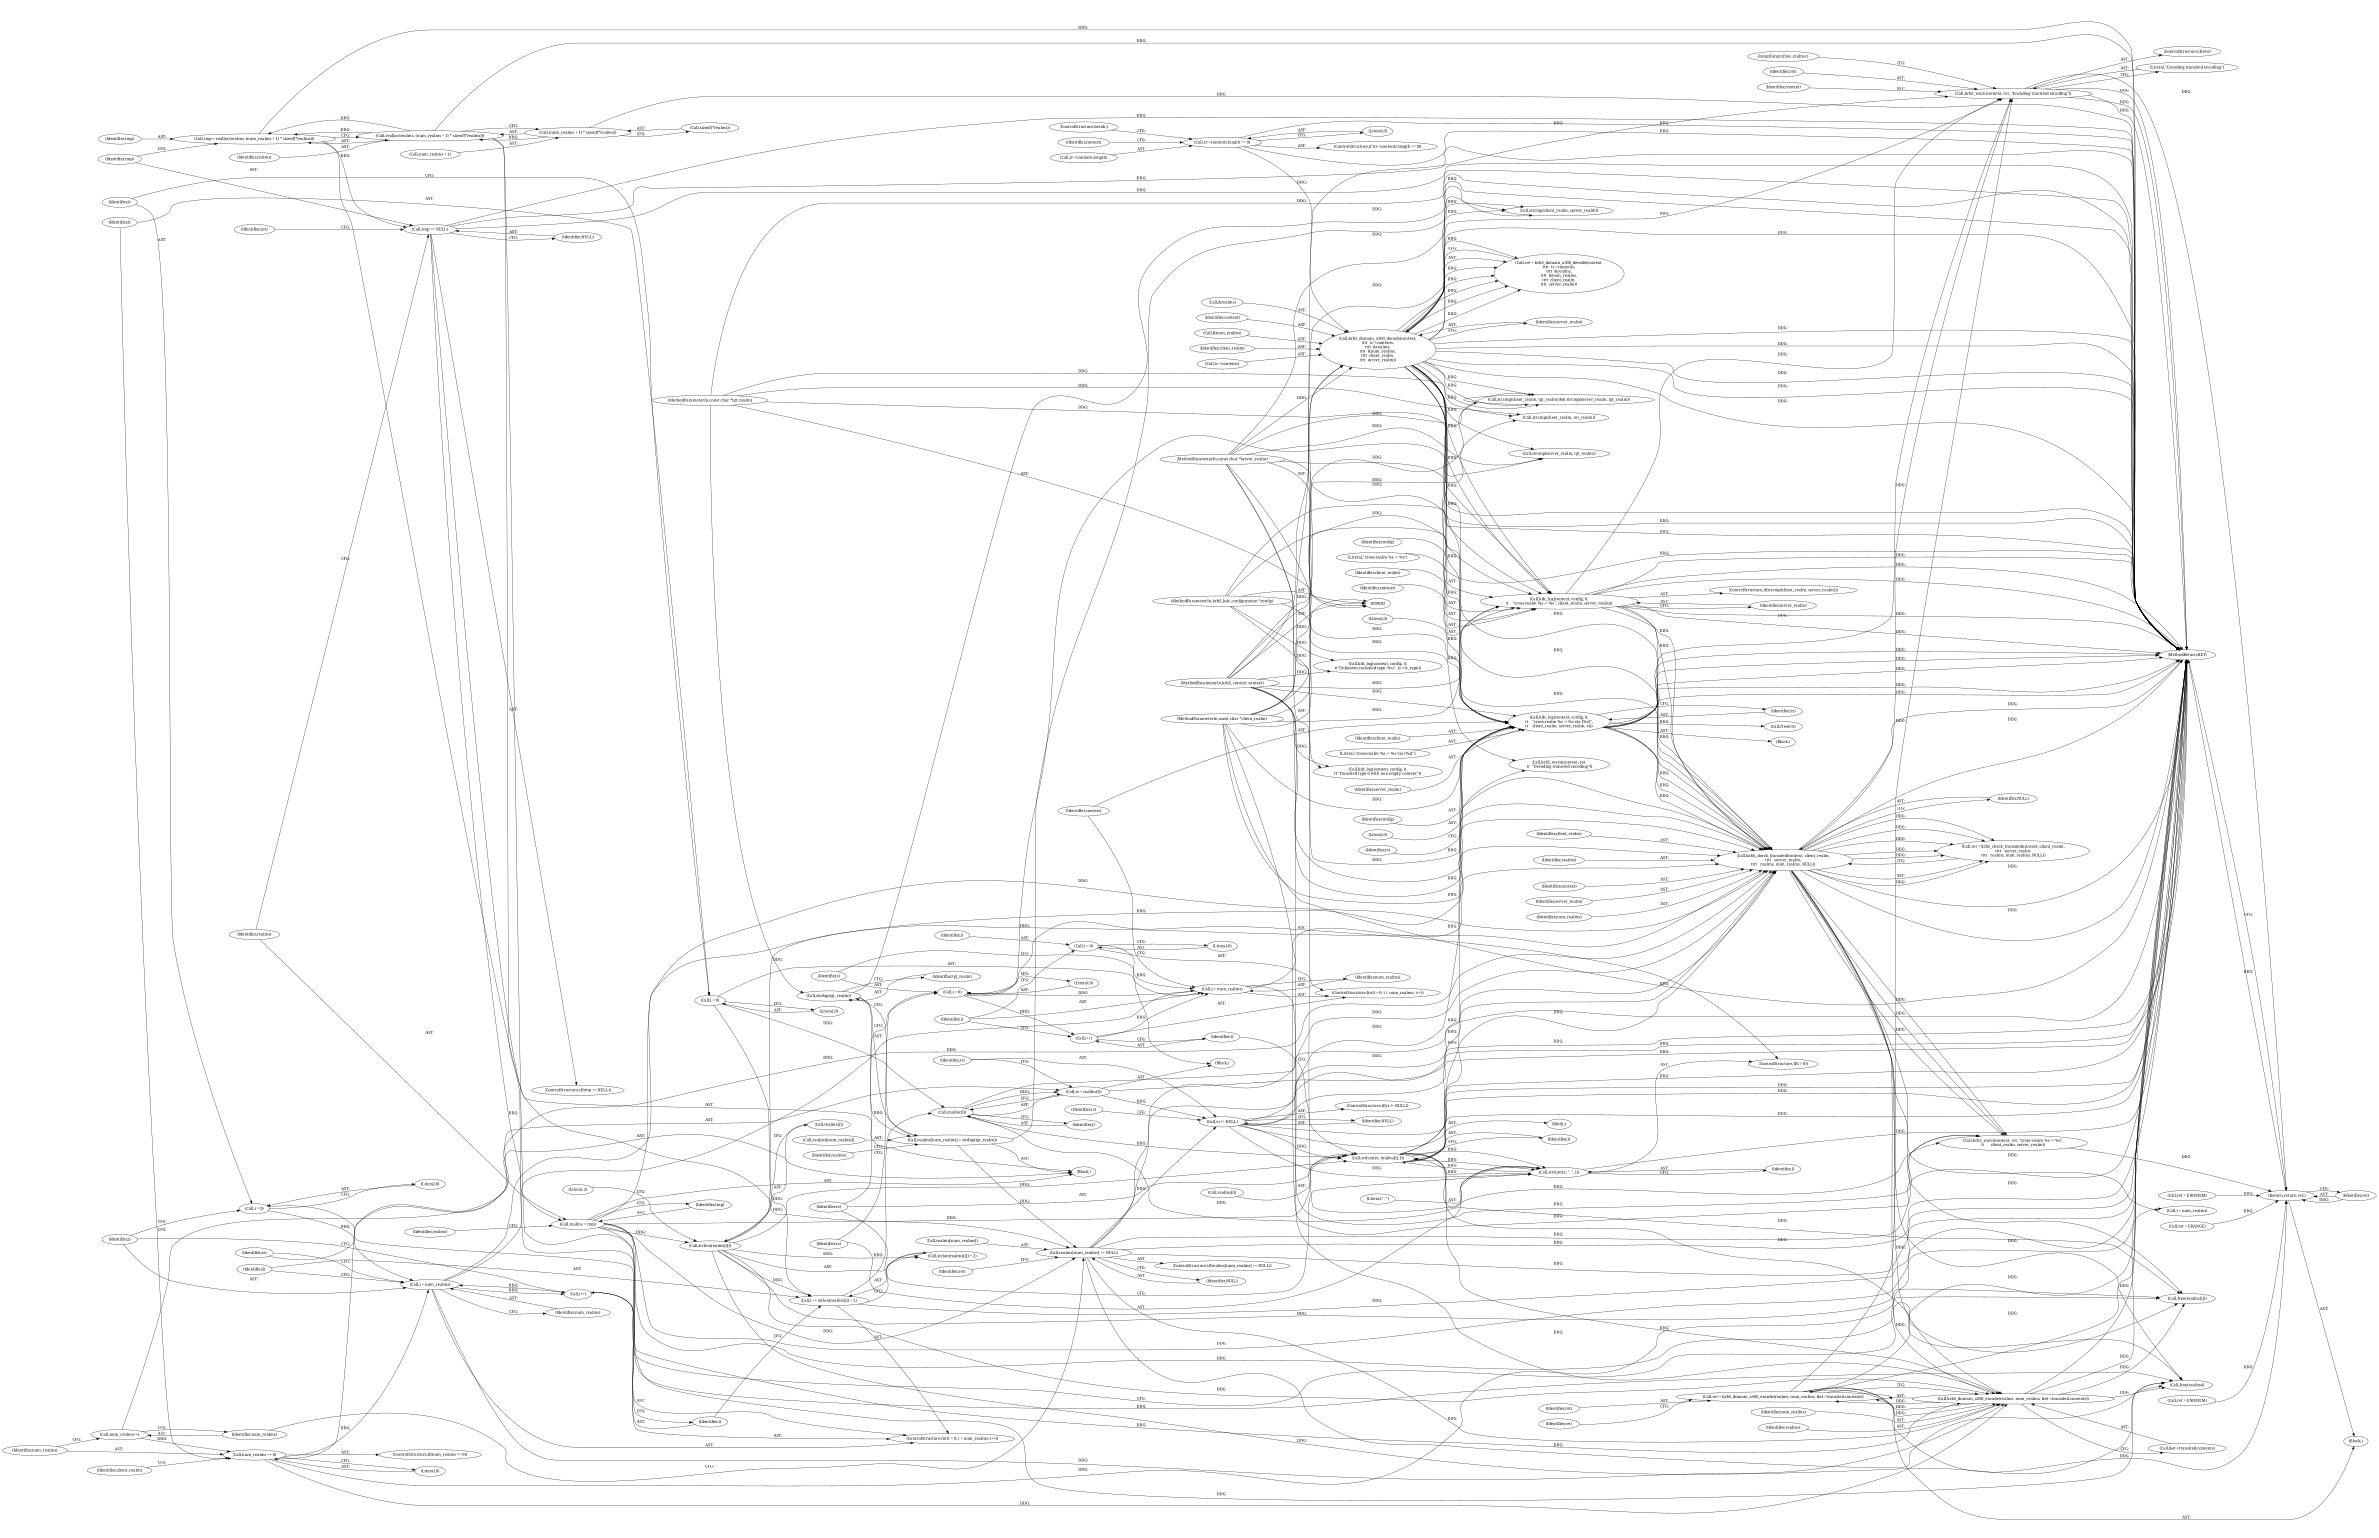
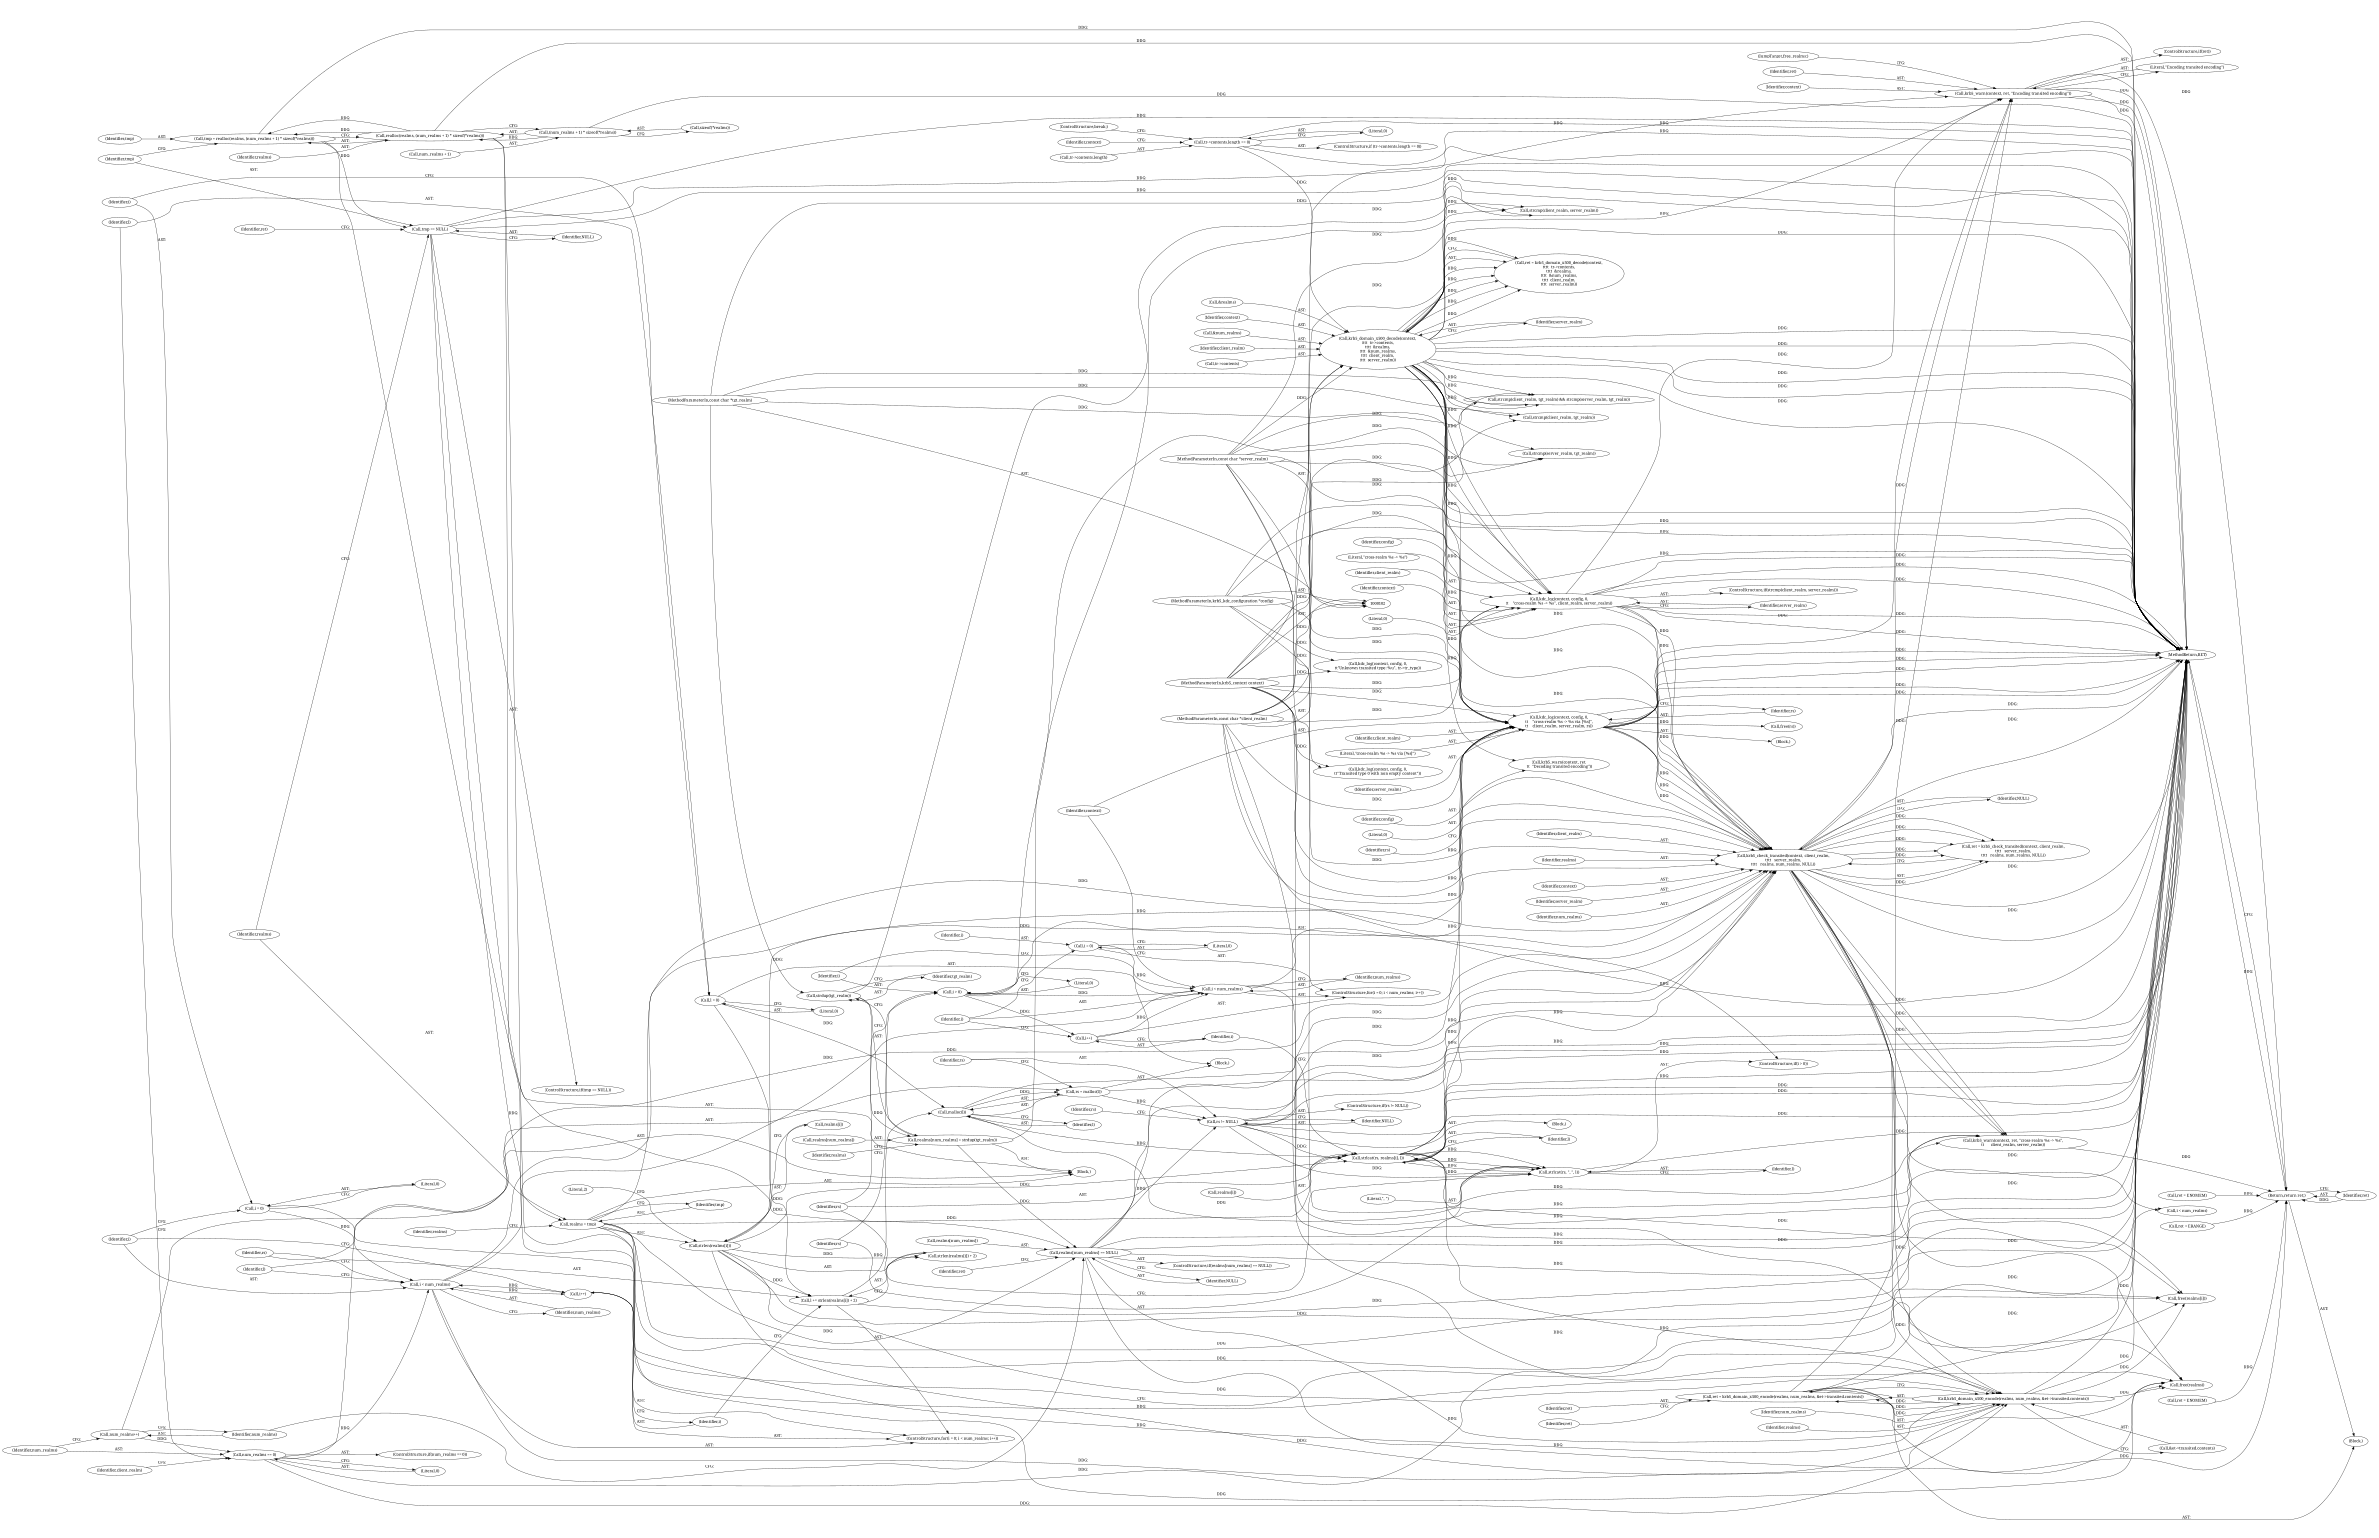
(1559, 418) -> (1559, 418)
(1025, 1098) -> (1025, 1098)
(642, 1232) -> (642, 1232)
